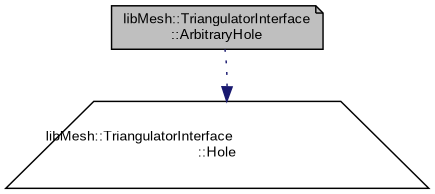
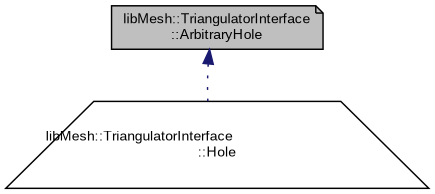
(227, 68) -> (208, 83)
